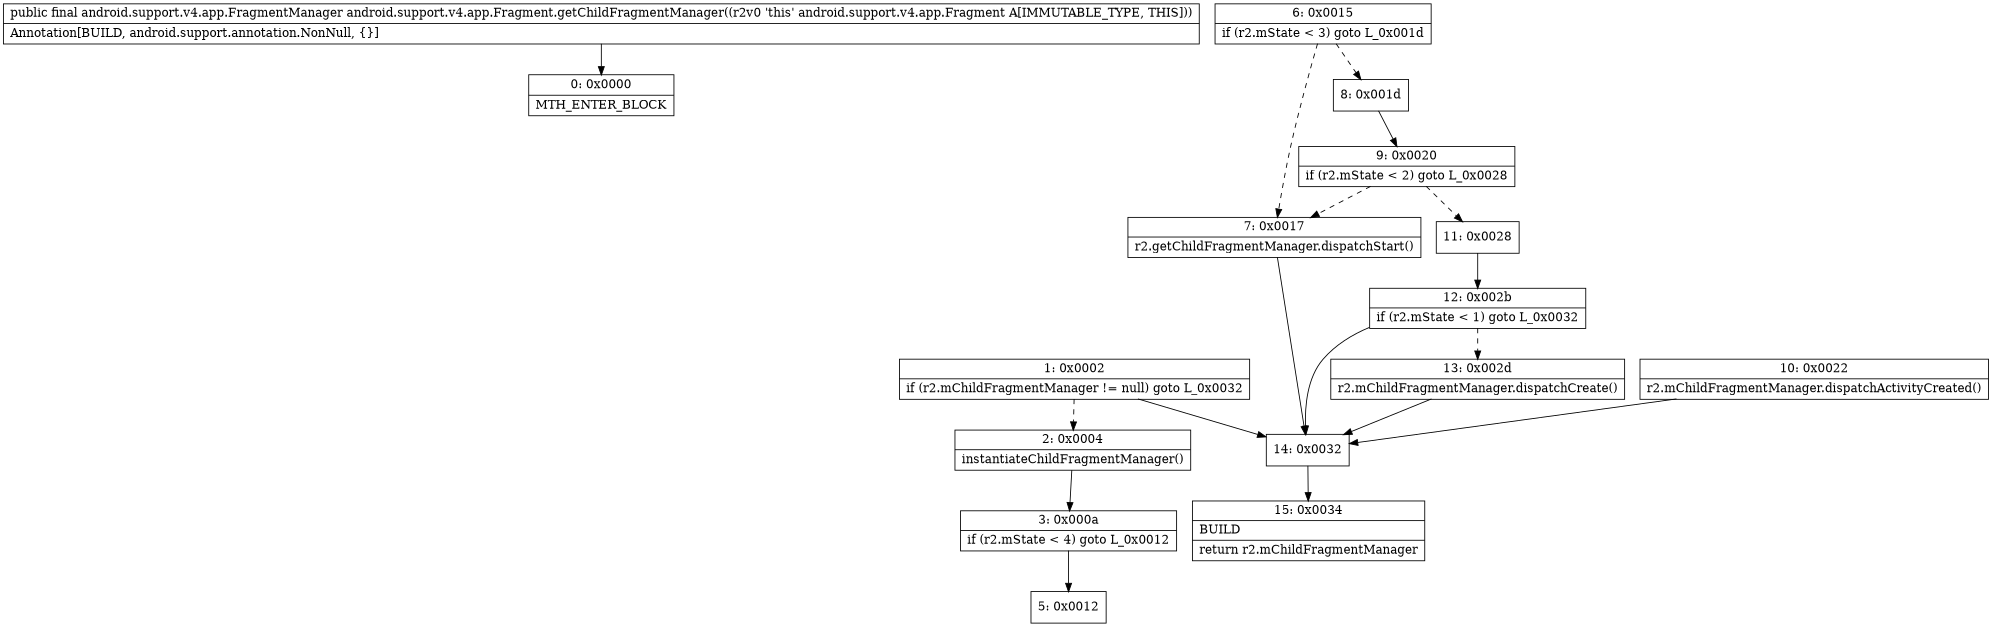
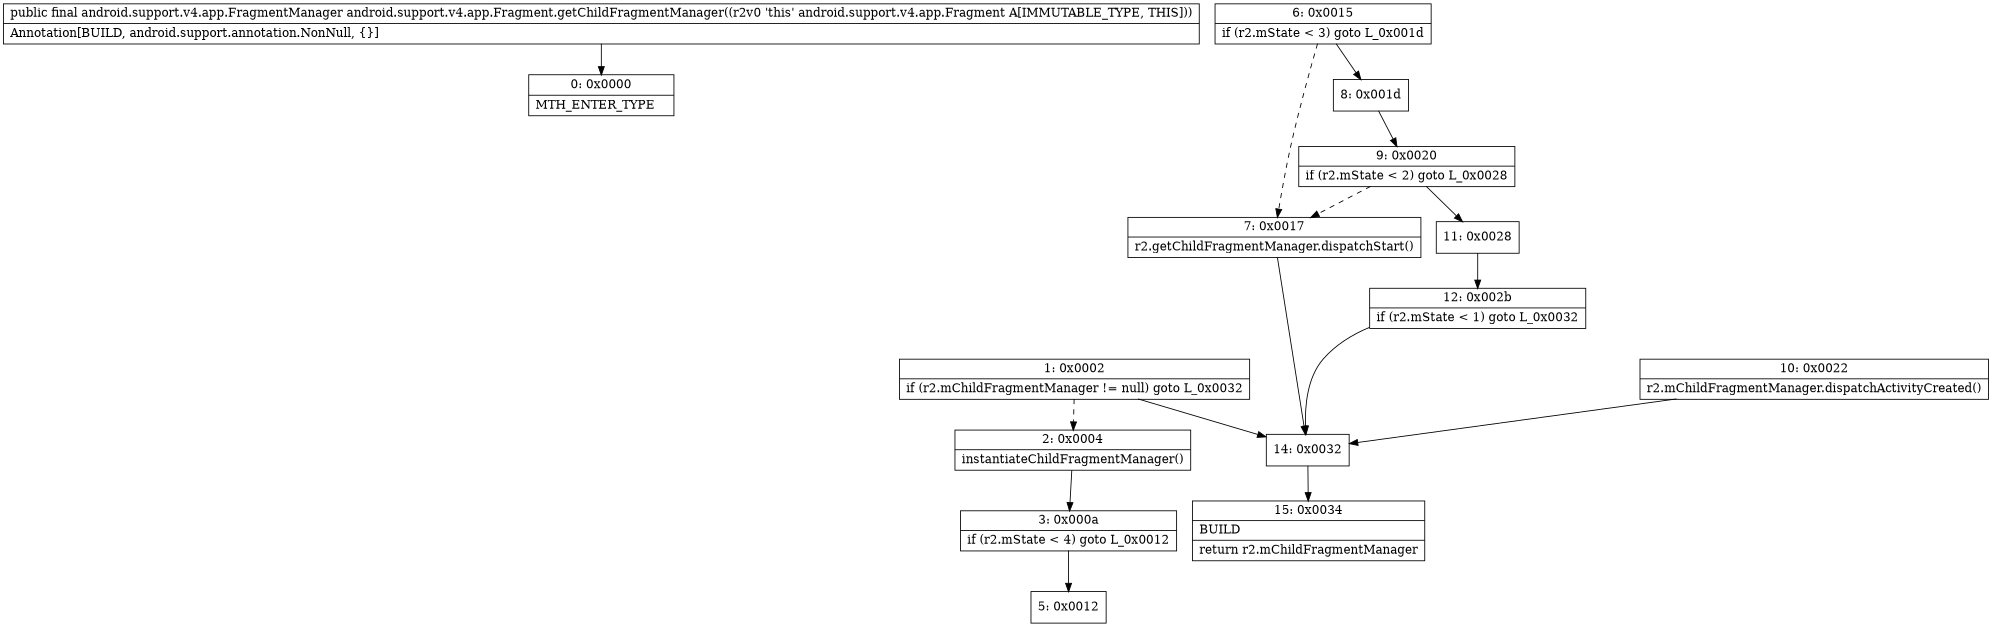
(1346, 58) -> (1346, 58)
(601, 105) -> (595, 105)
(1441, 201) -> (1441, 201)
(1478, 379) -> none
